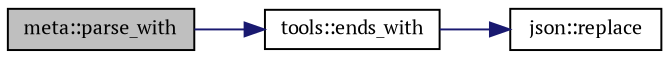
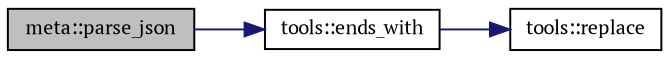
(101, 29) -> (101, 29)
(586, 29) -> (586, 29)
